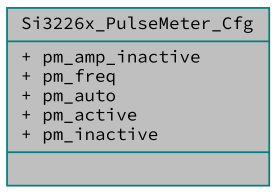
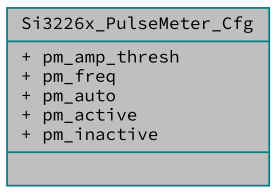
(112, 57) -> (101, 57)
